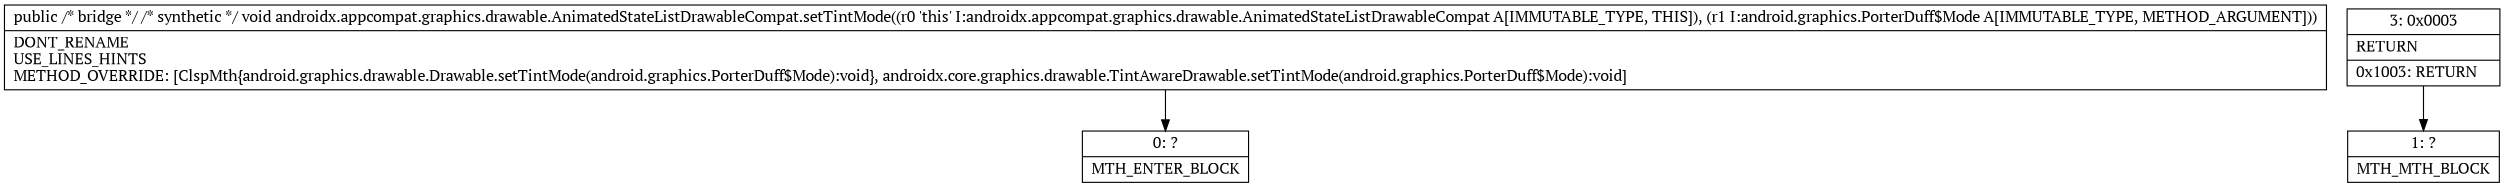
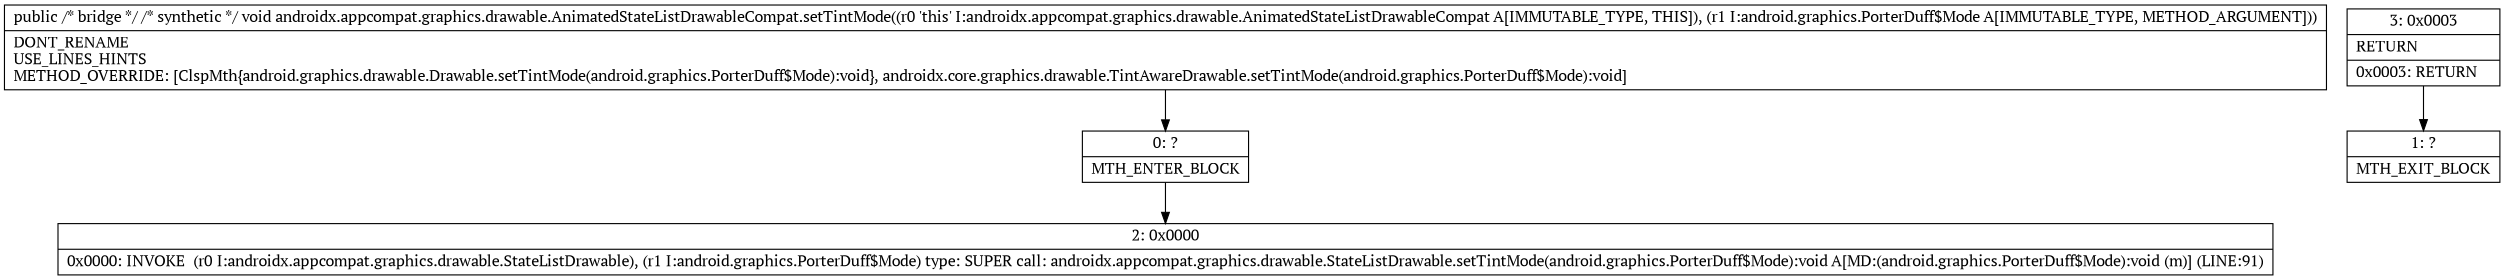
(2423, 72) -> (2423, 72)
(2423, 169) -> (2423, 169)
none -> (1165, 249)
